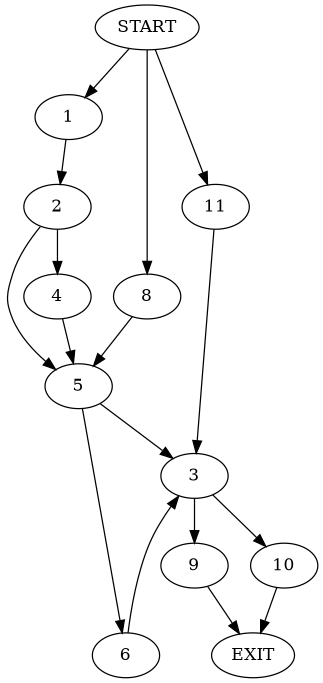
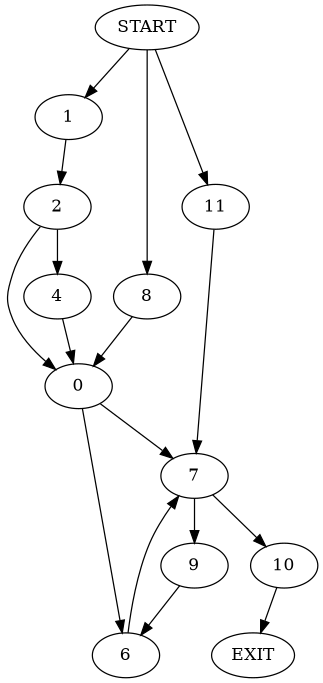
(79, 386) -> (79, 386)
(195, 476) -> (195, 476)
(220, 605) -> (164, 606)
